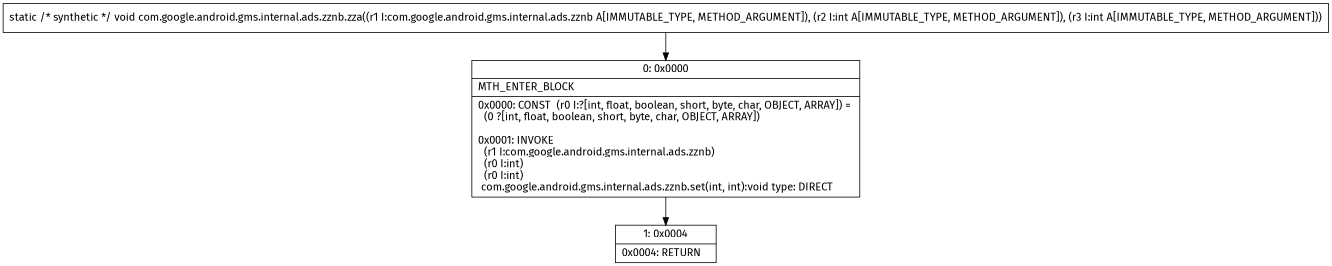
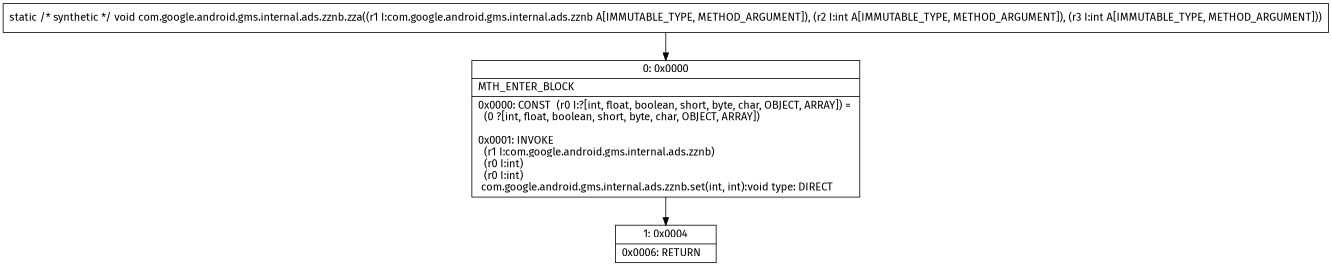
(666, 253) -> (666, 253)
